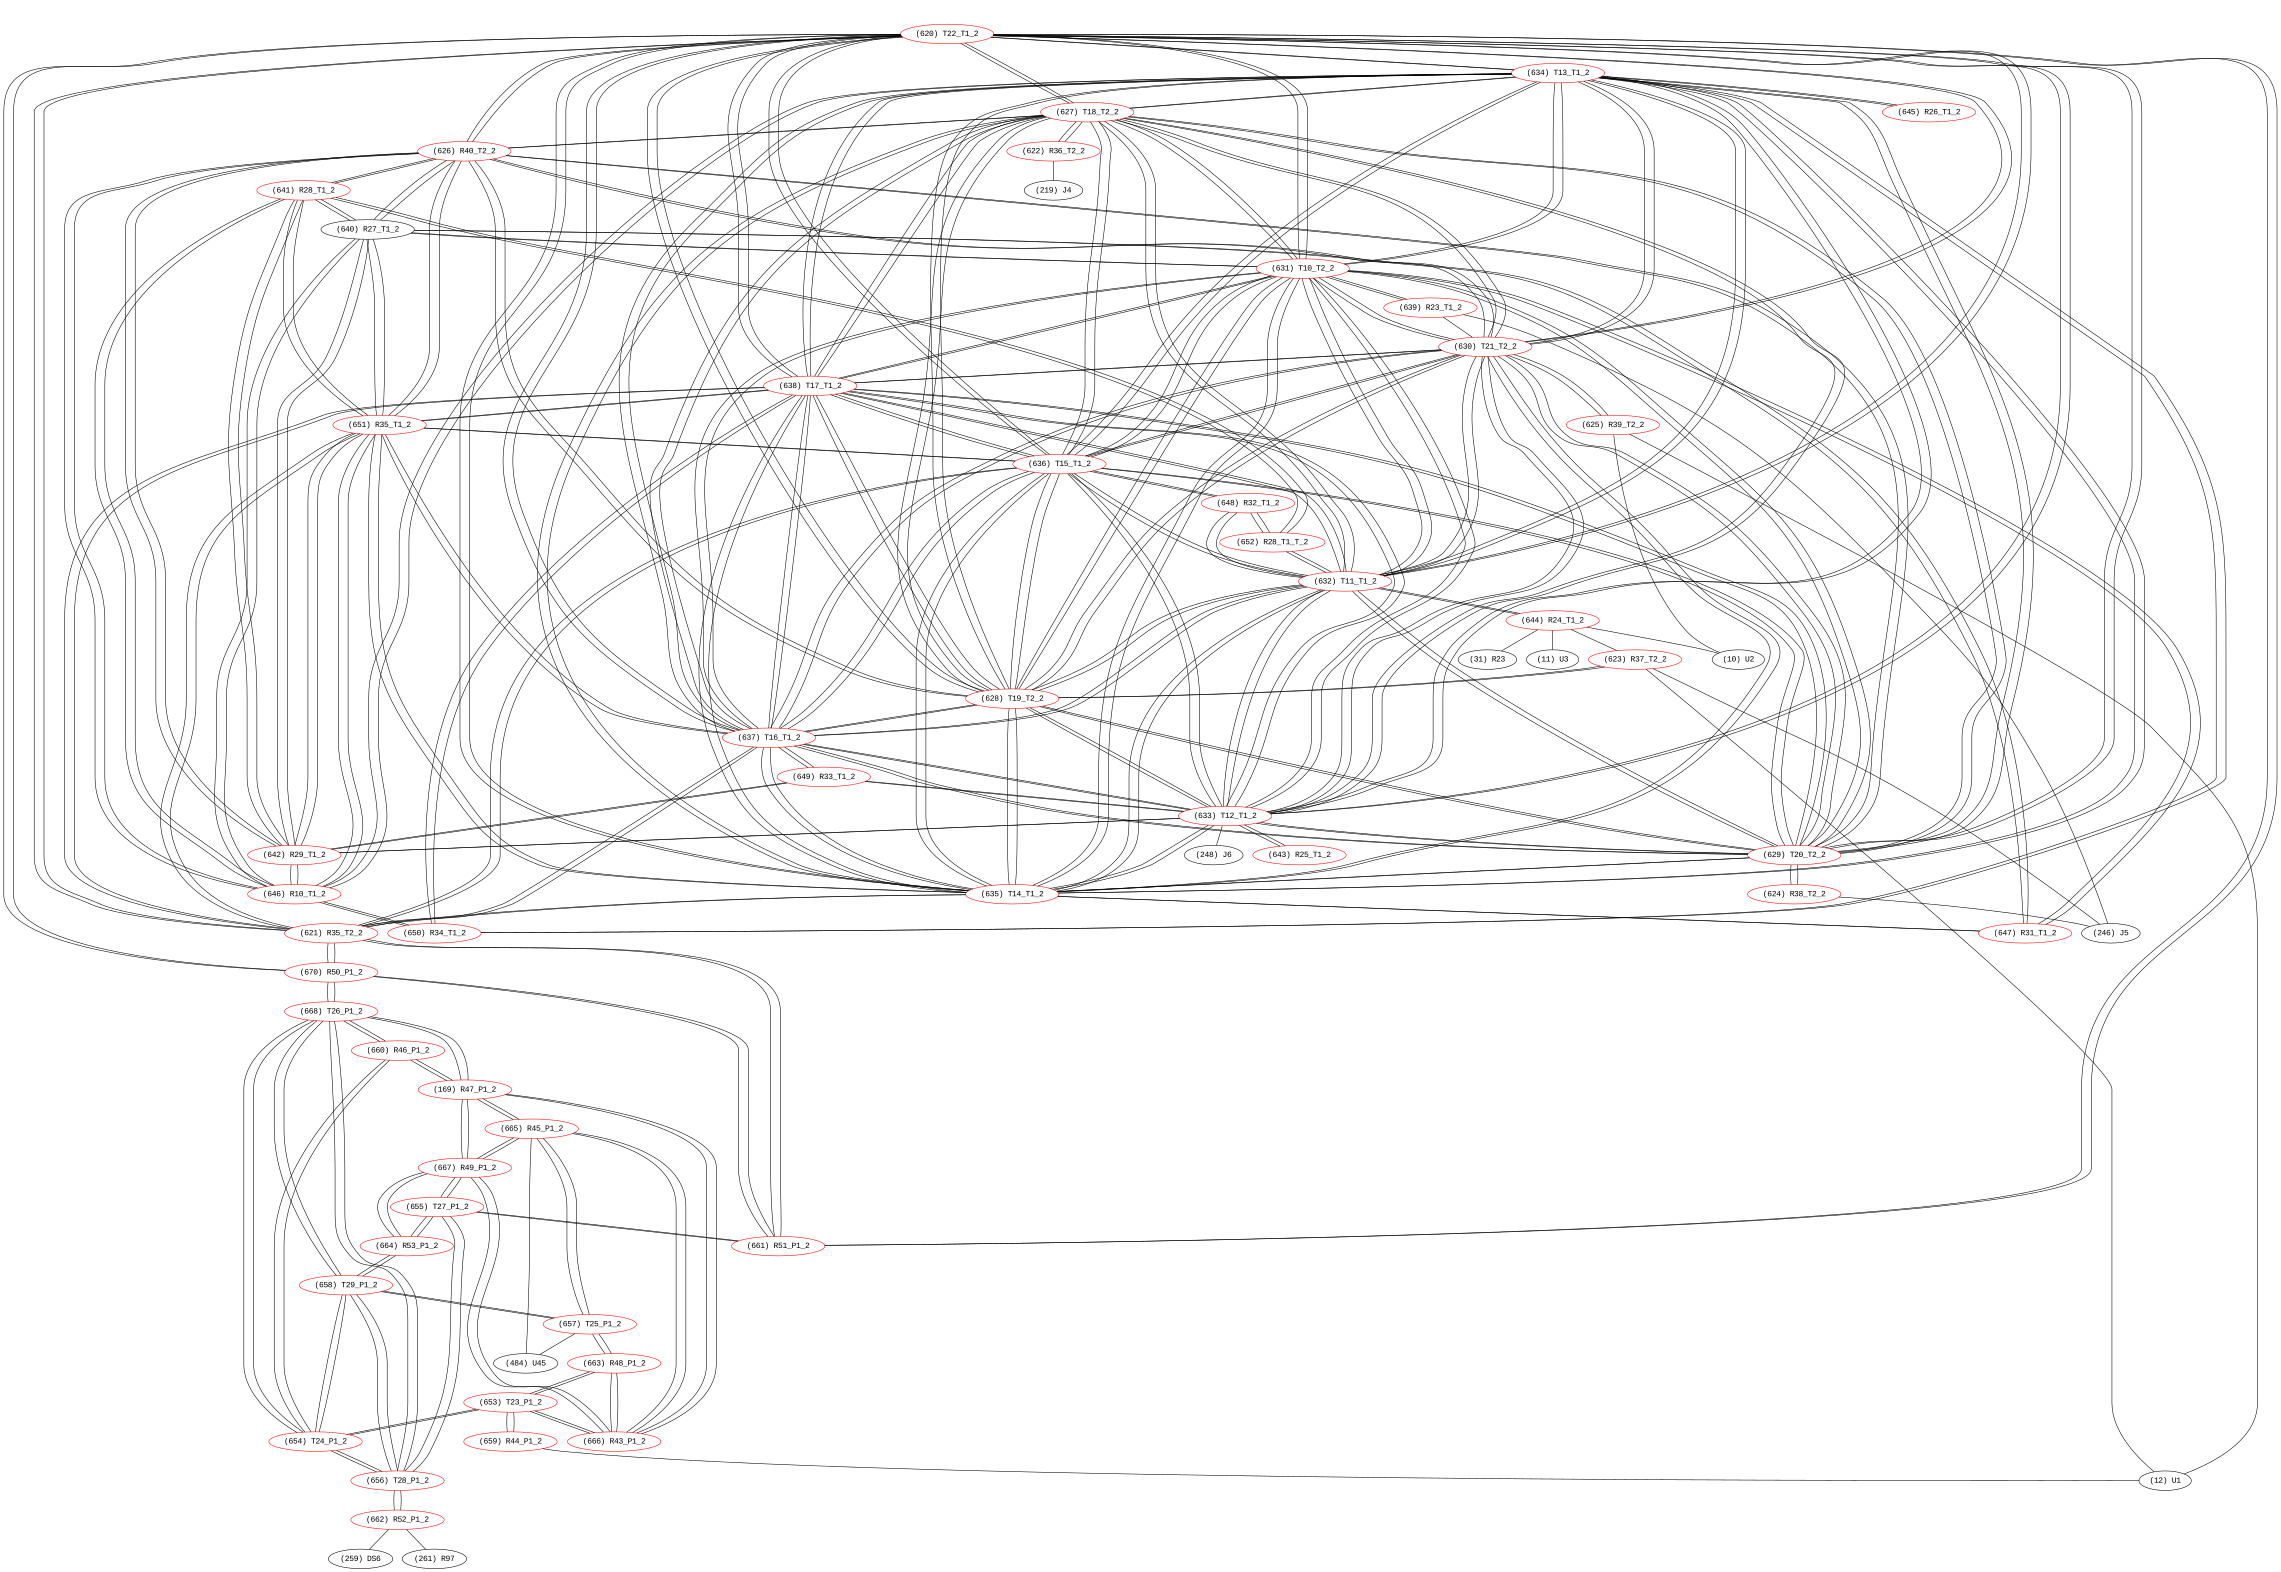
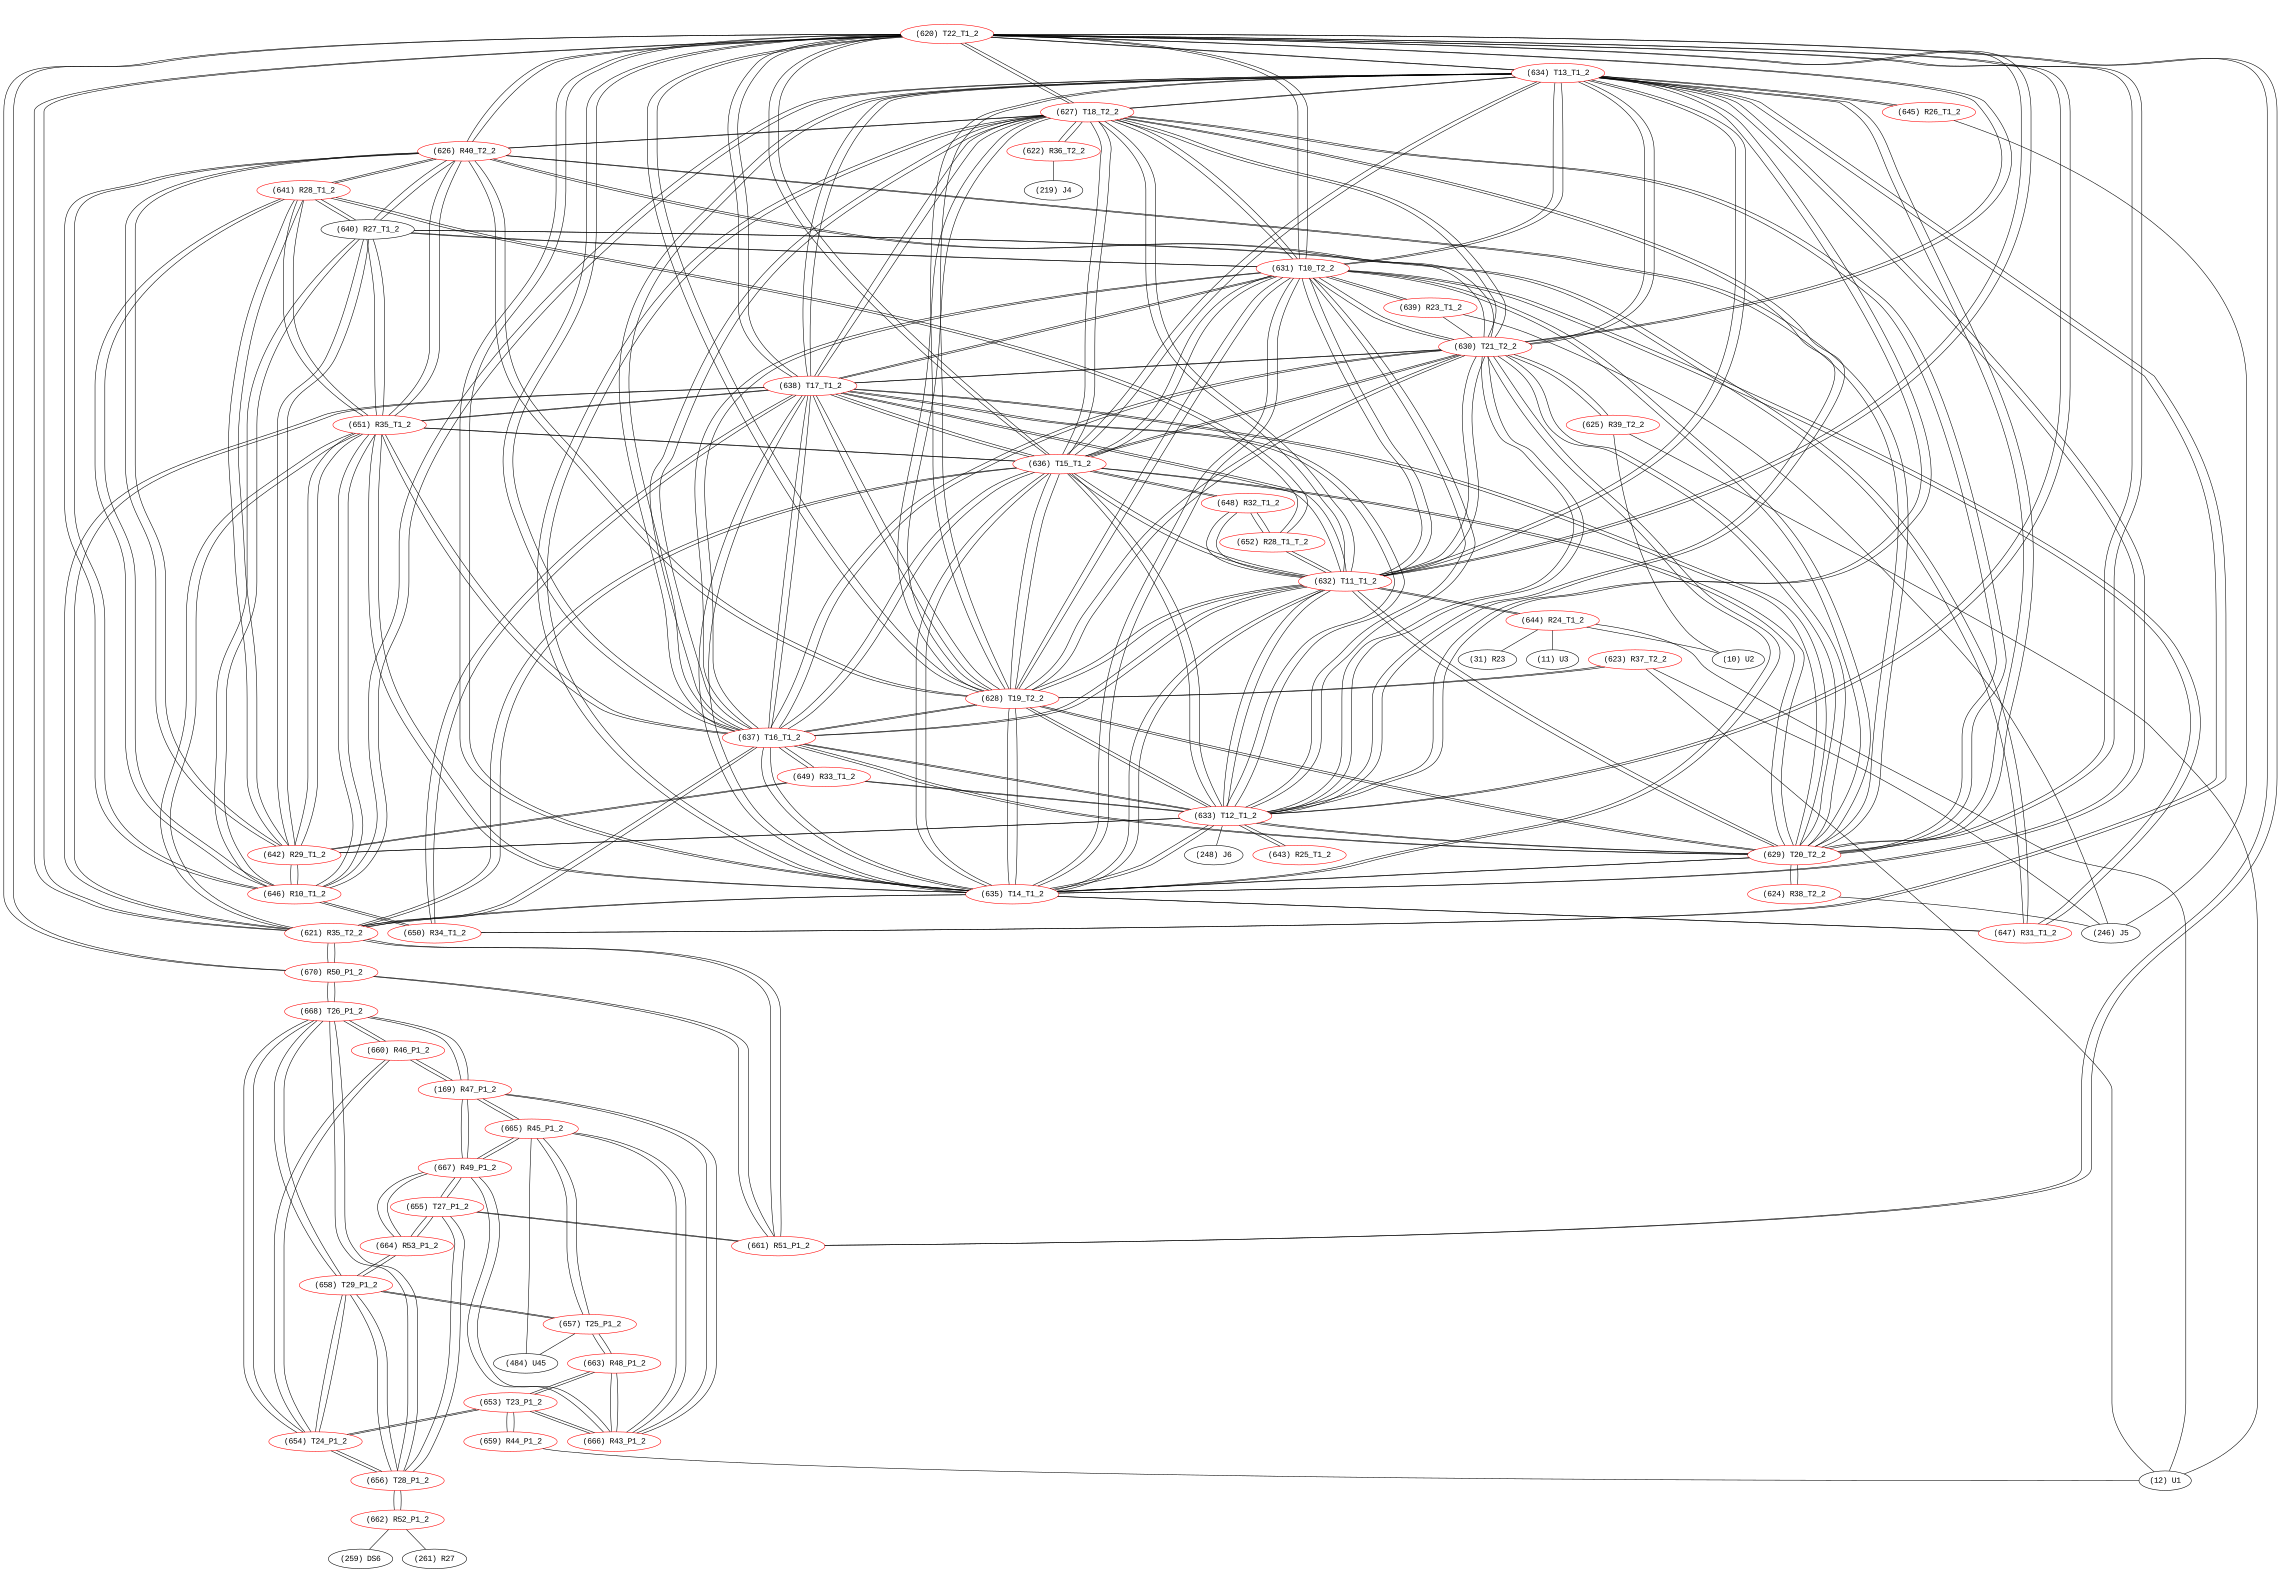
none -> (2247, 471)
(1594, 640) -> (2147, 878)
(434, 1559) -> (434, 1559)
